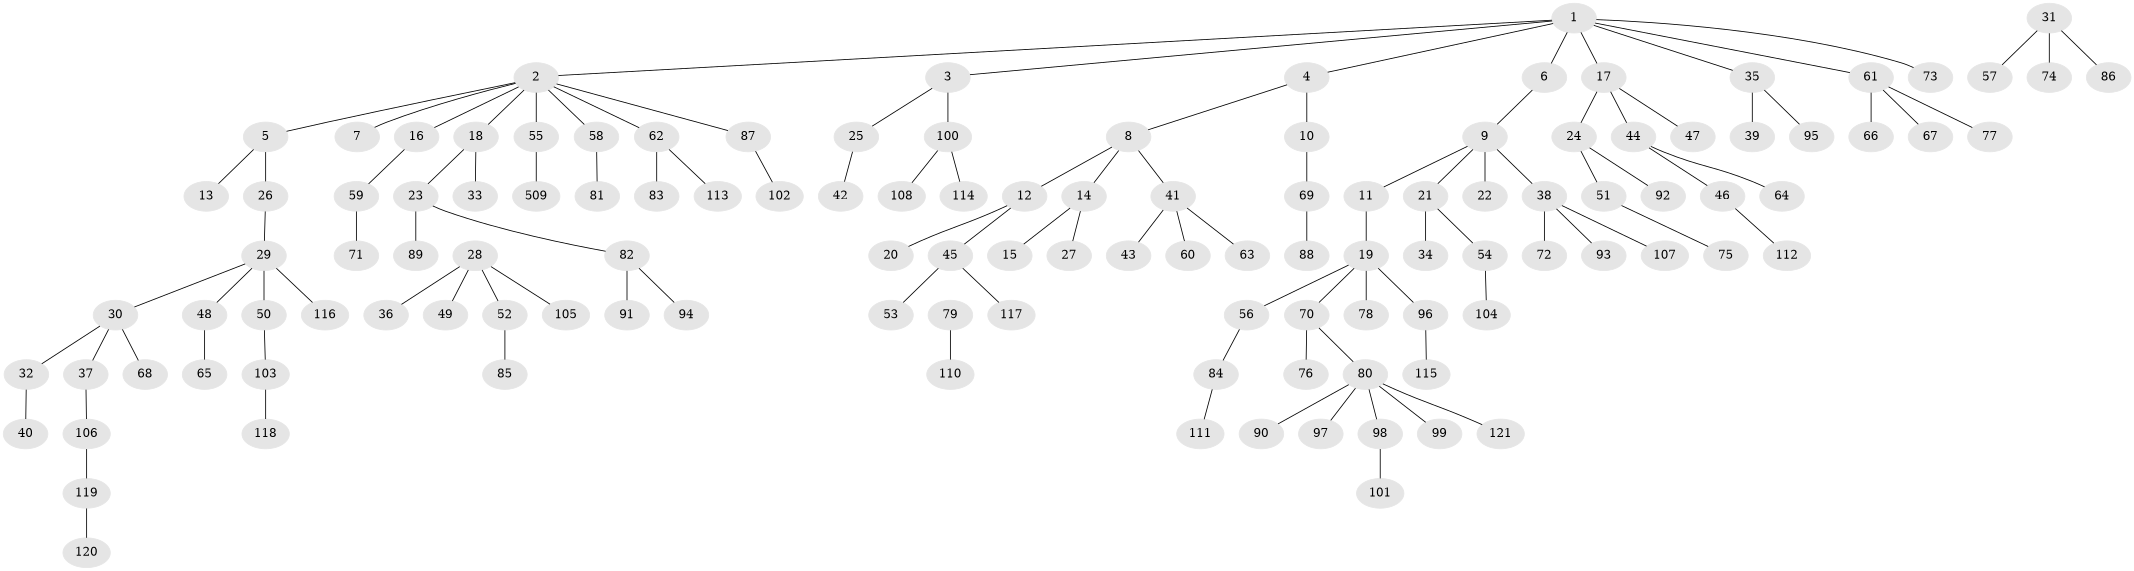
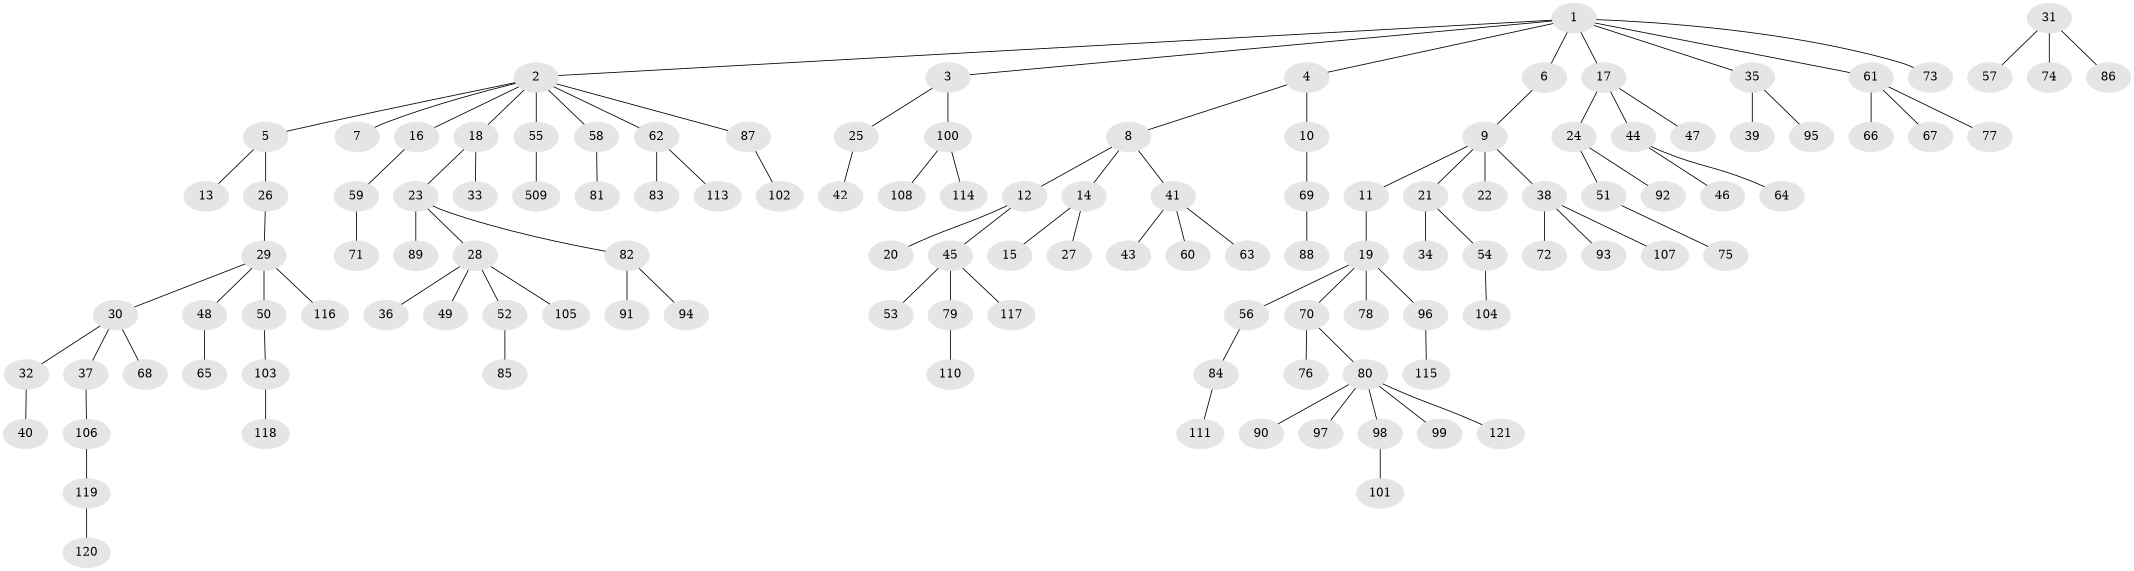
none -> (445, 226)
(1787, 256) -> none
none -> (950, 286)
